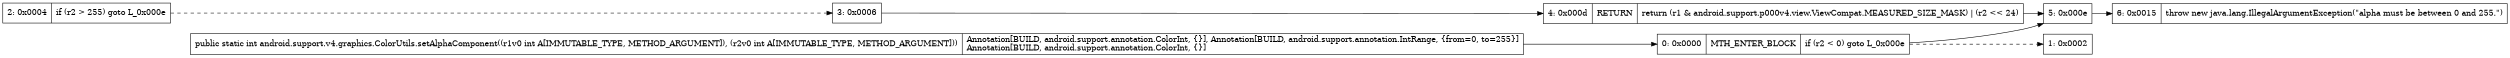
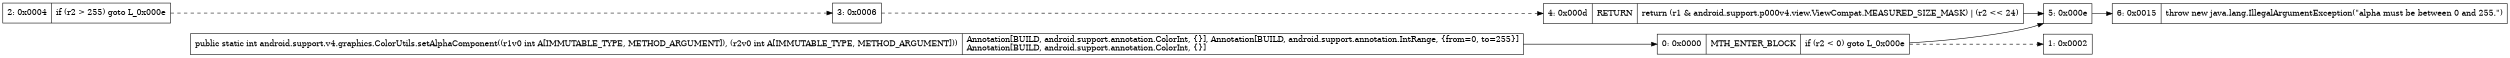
(1209, 13) -> (1209, 13)
